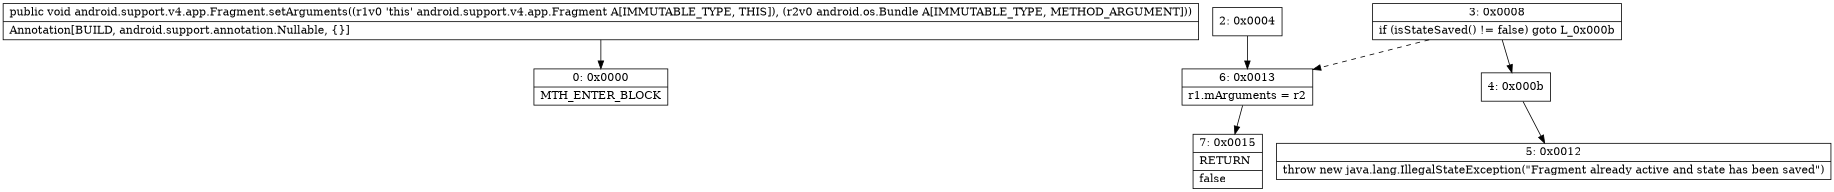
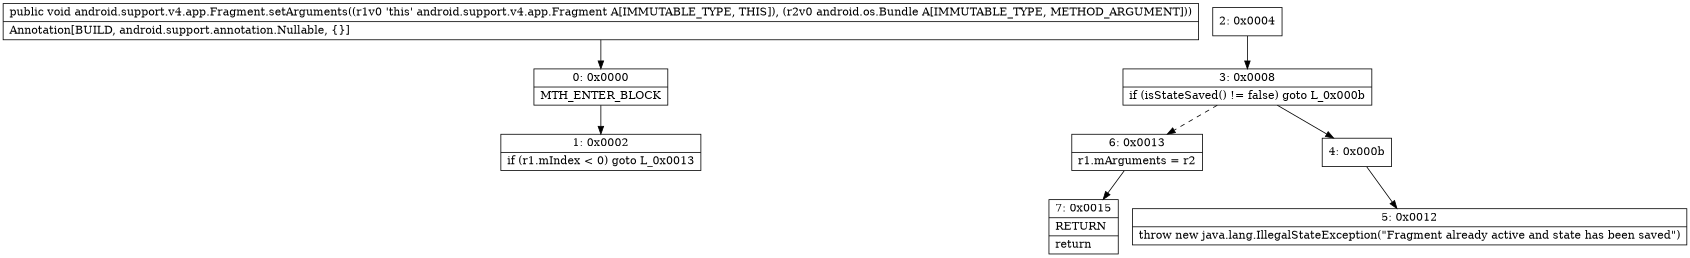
(1247, 48) -> (1247, 48)
none -> (601, 152)
(1213, 179) -> (1073, 245)
